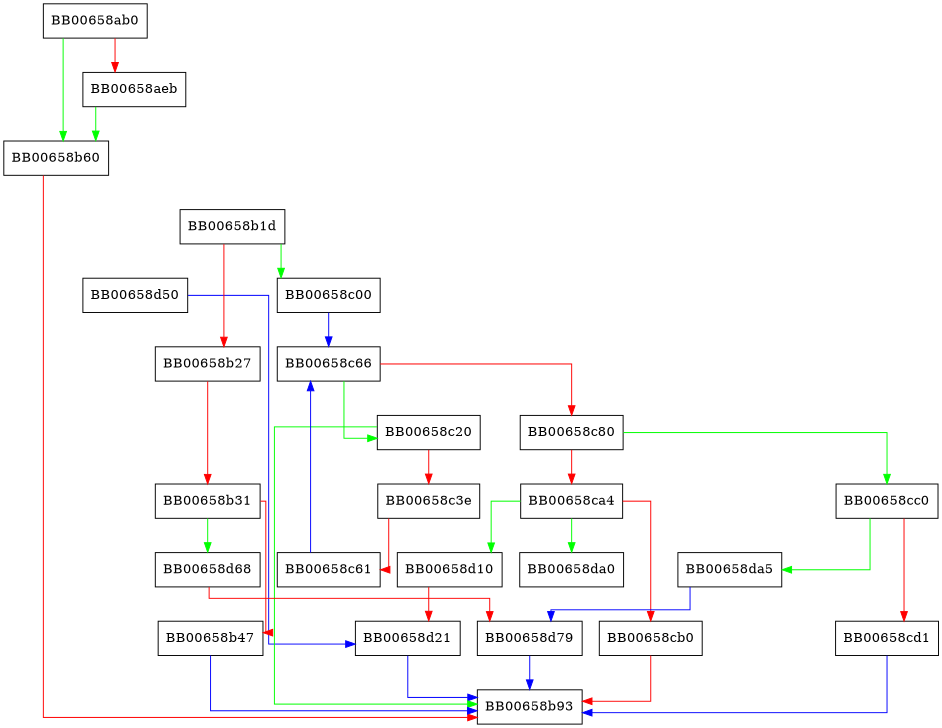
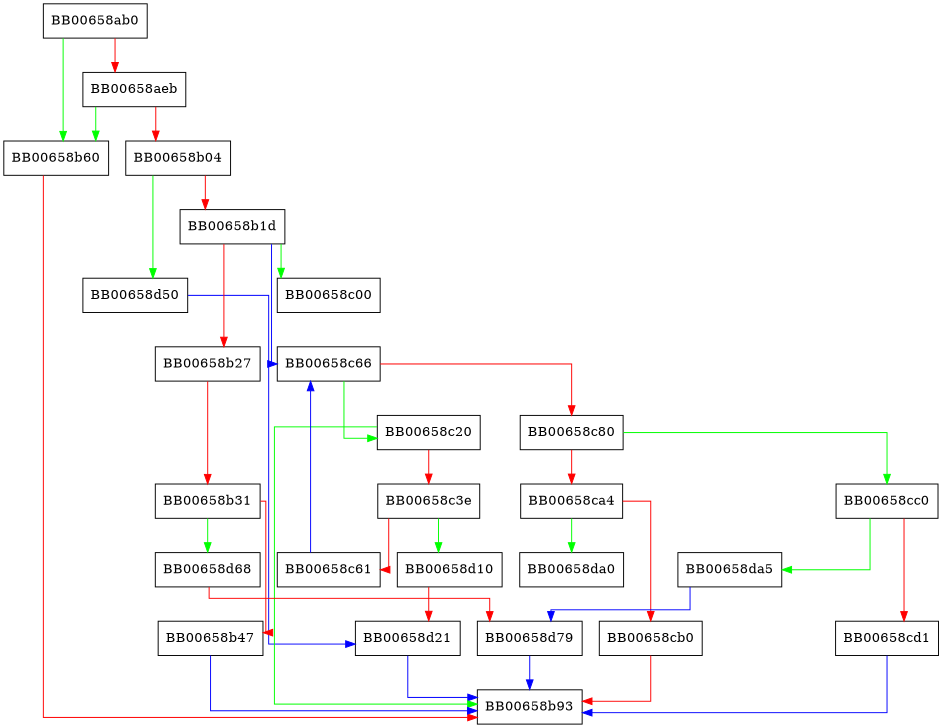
none -> (178, 158)
(329, 325) -> (272, 289)
(491, 507) -> (439, 531)
